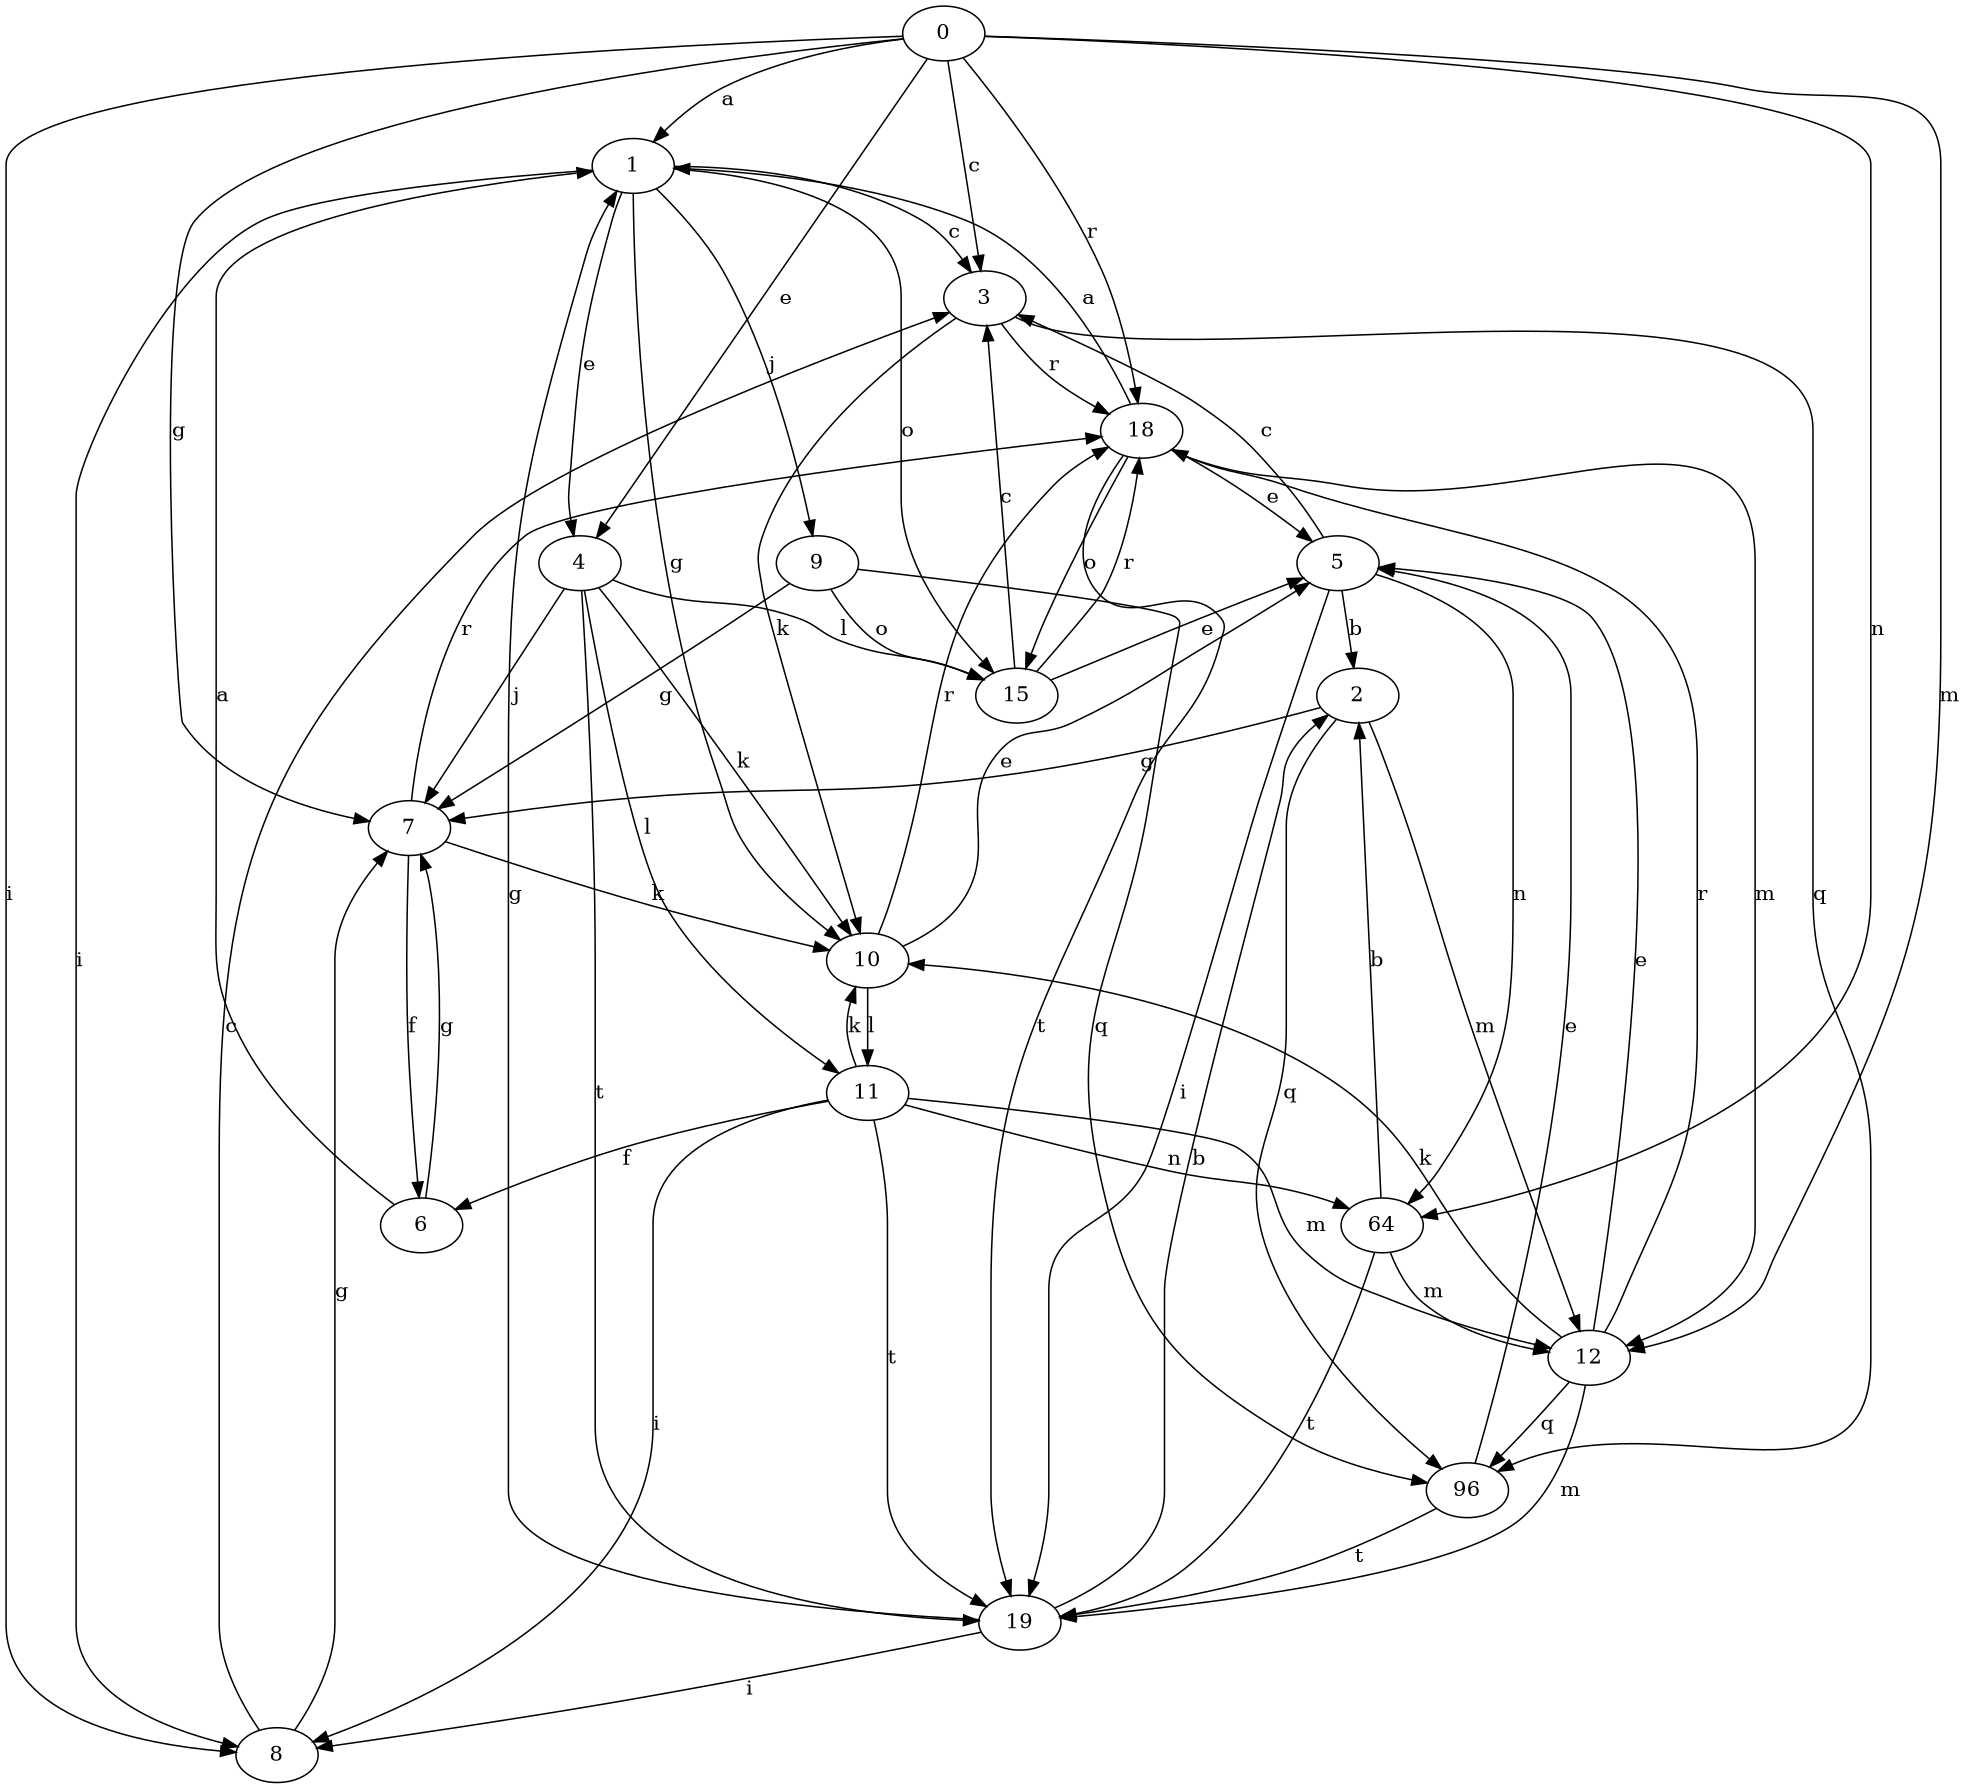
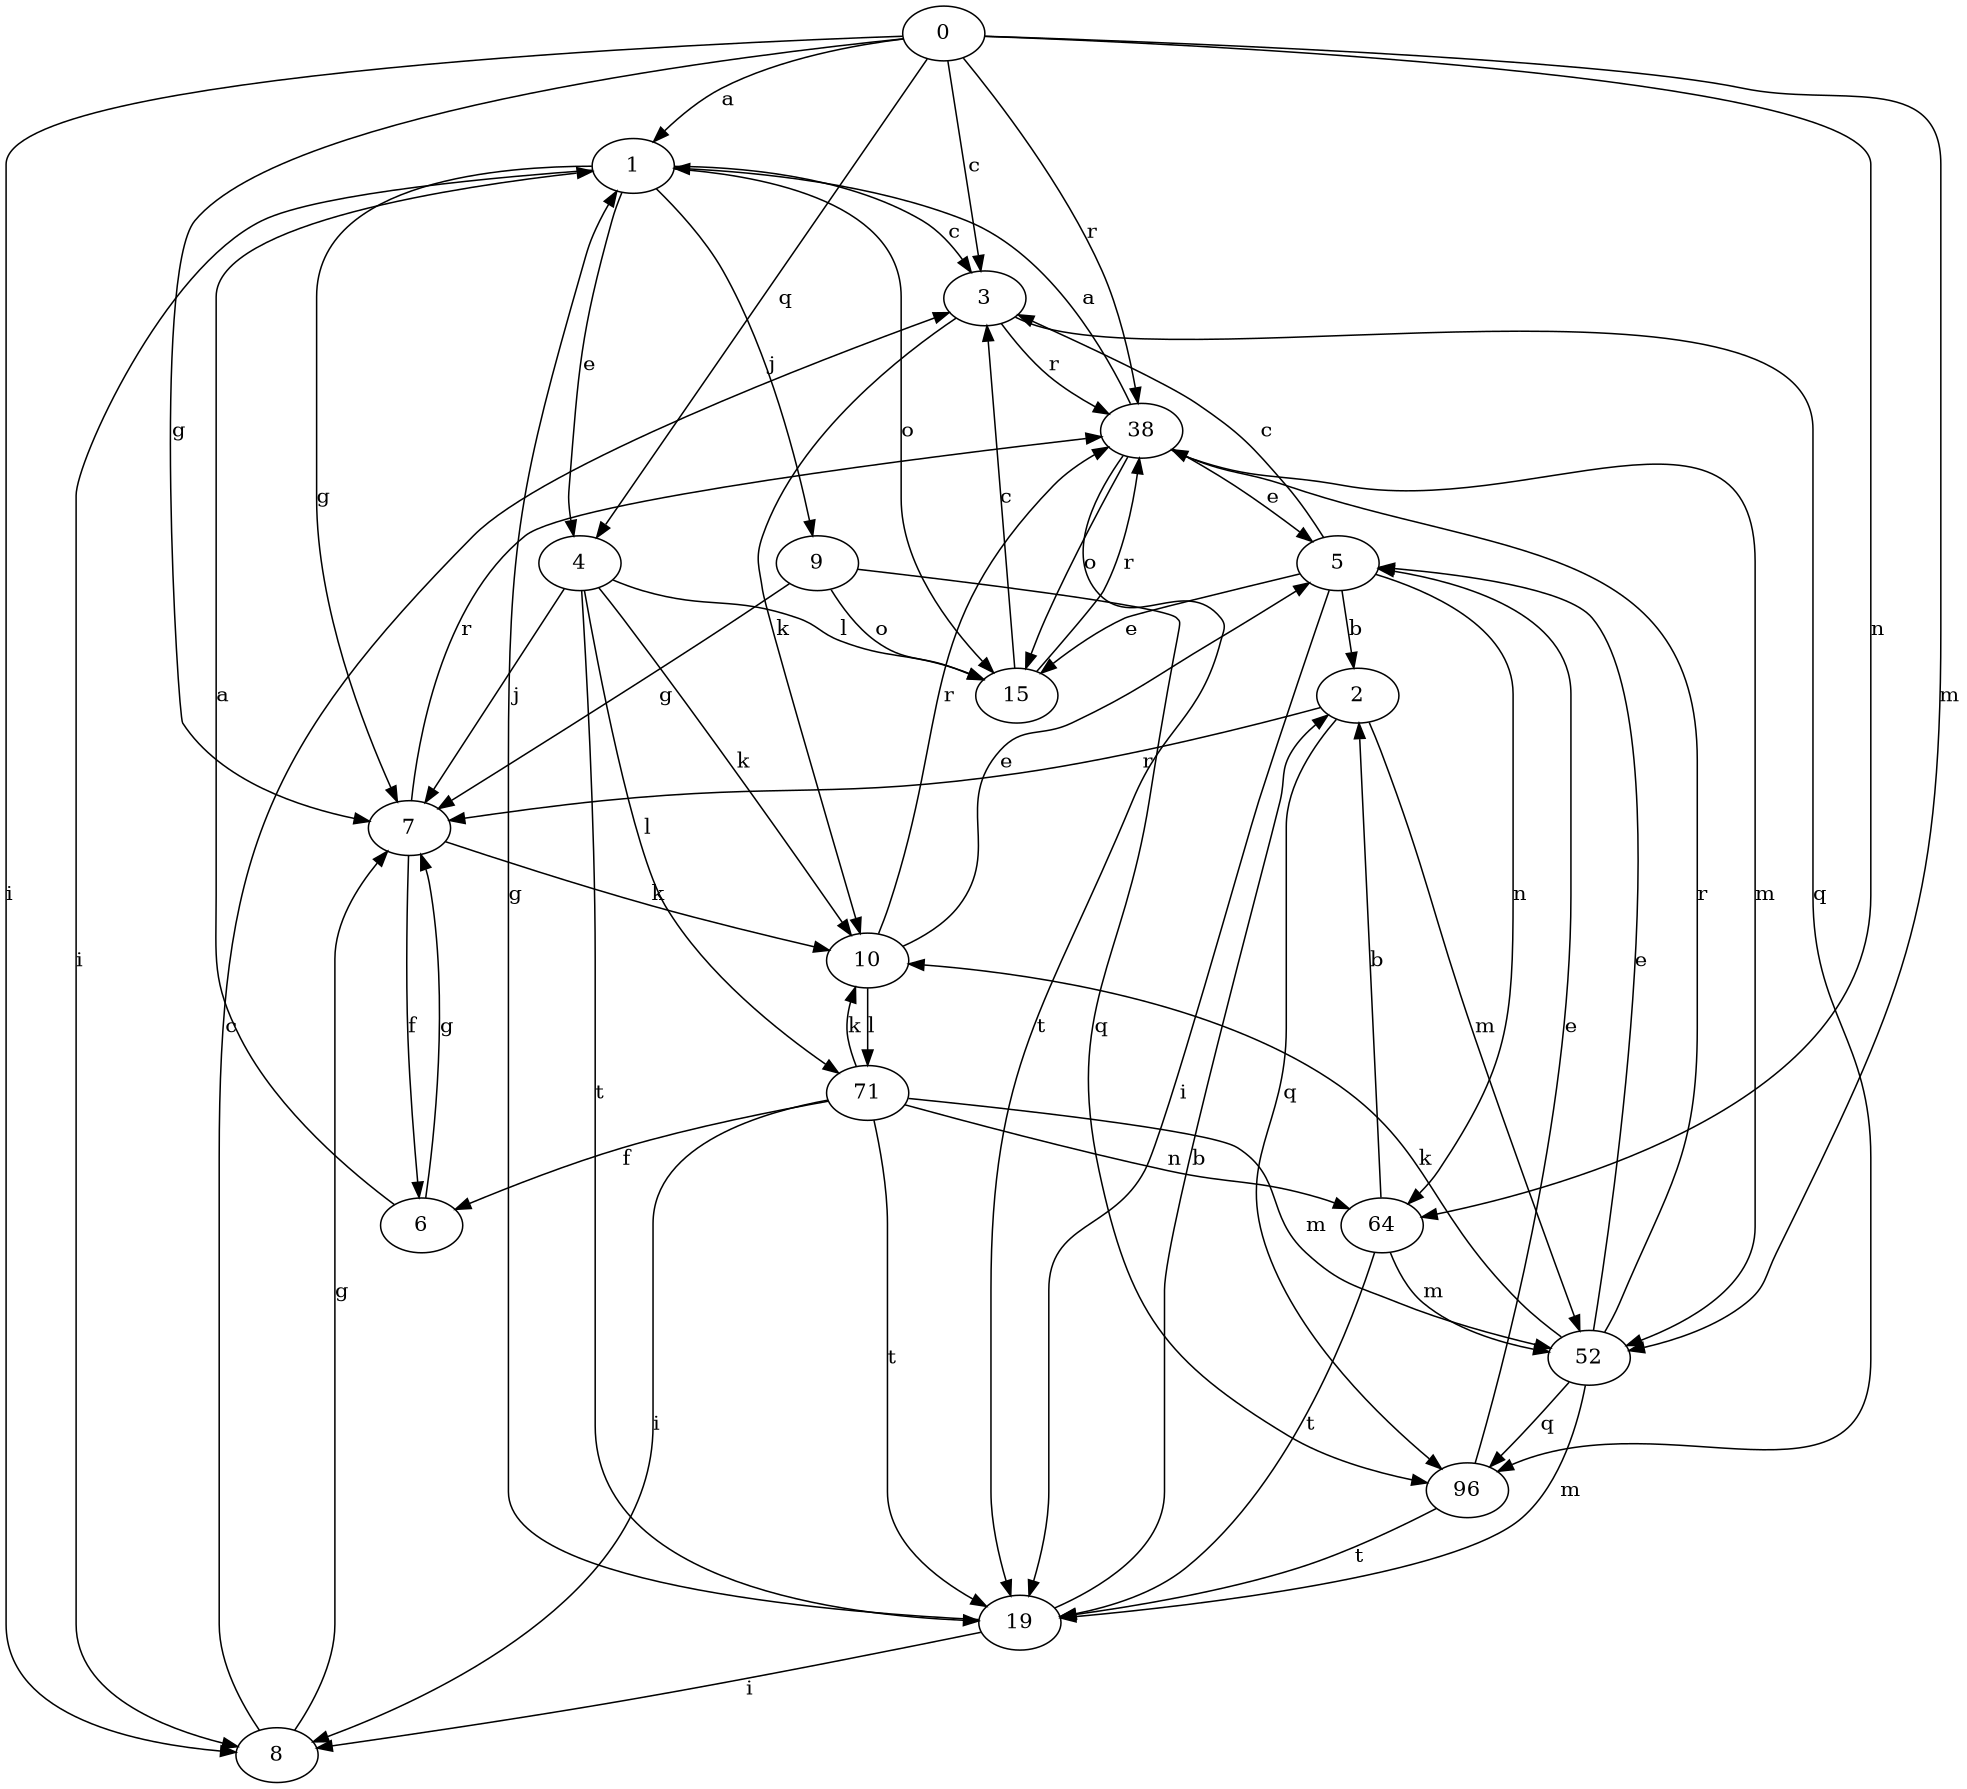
(786, 298) -> (786, 298)
(1142, 431) -> (1142, 431)
(669, 584) -> (317, 381)
(1169, 631) -> (1210, 596)
(1148, 762) -> (1148, 762)
(868, 1093) -> (868, 1093)
(1589, 1358) -> (1589, 1358)
